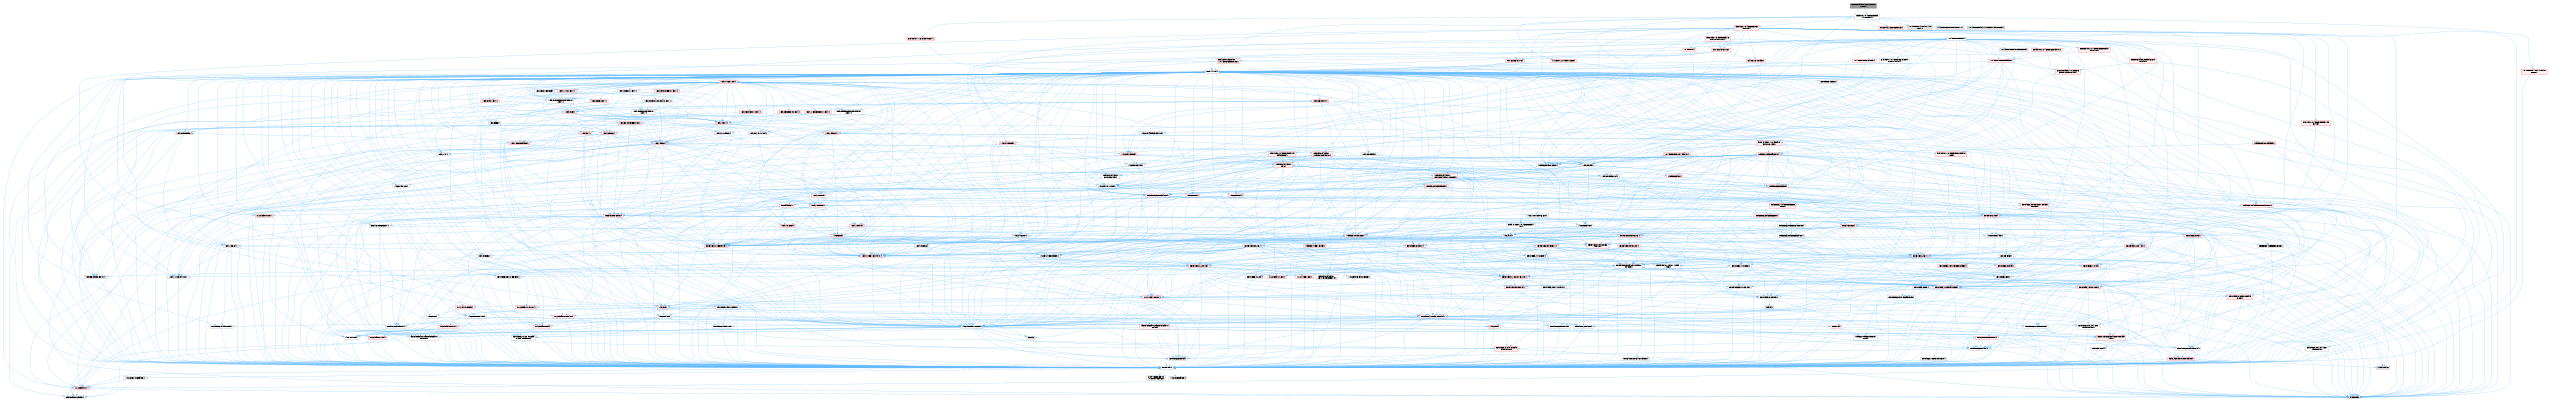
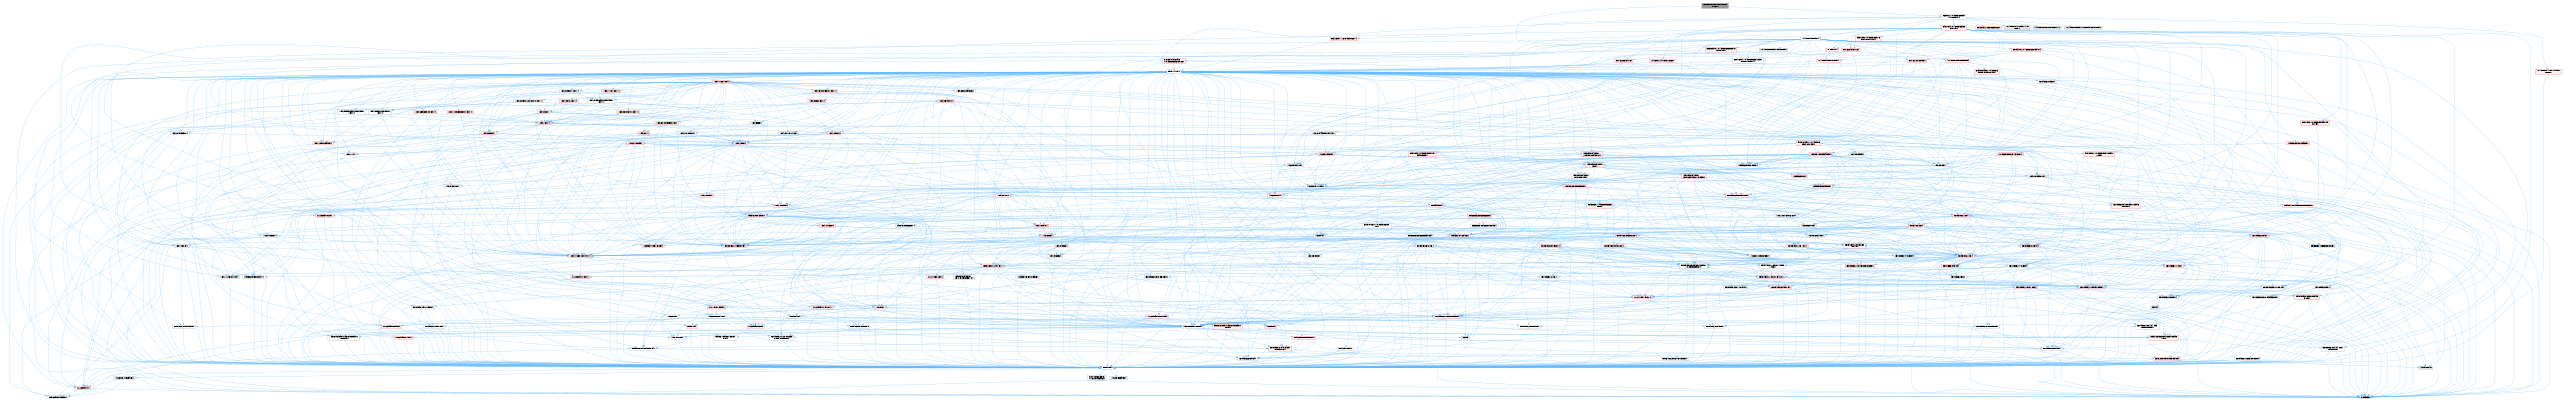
(2143, 61) -> none
(1629, 266) -> (1693, 266)
